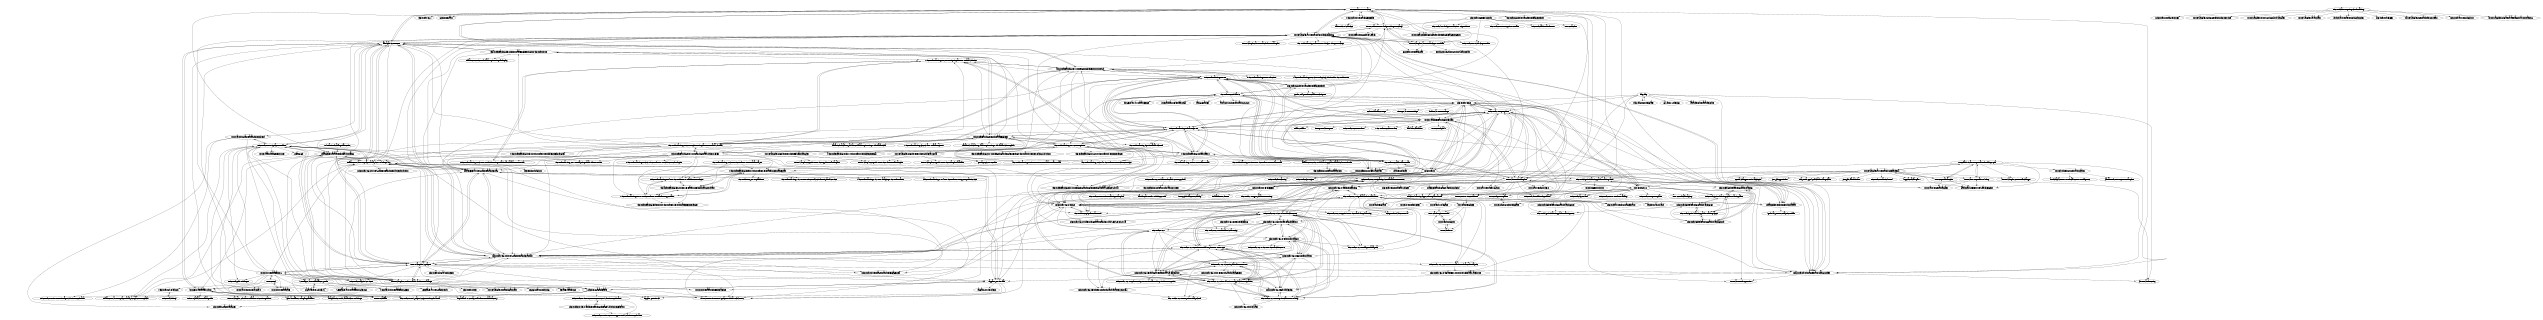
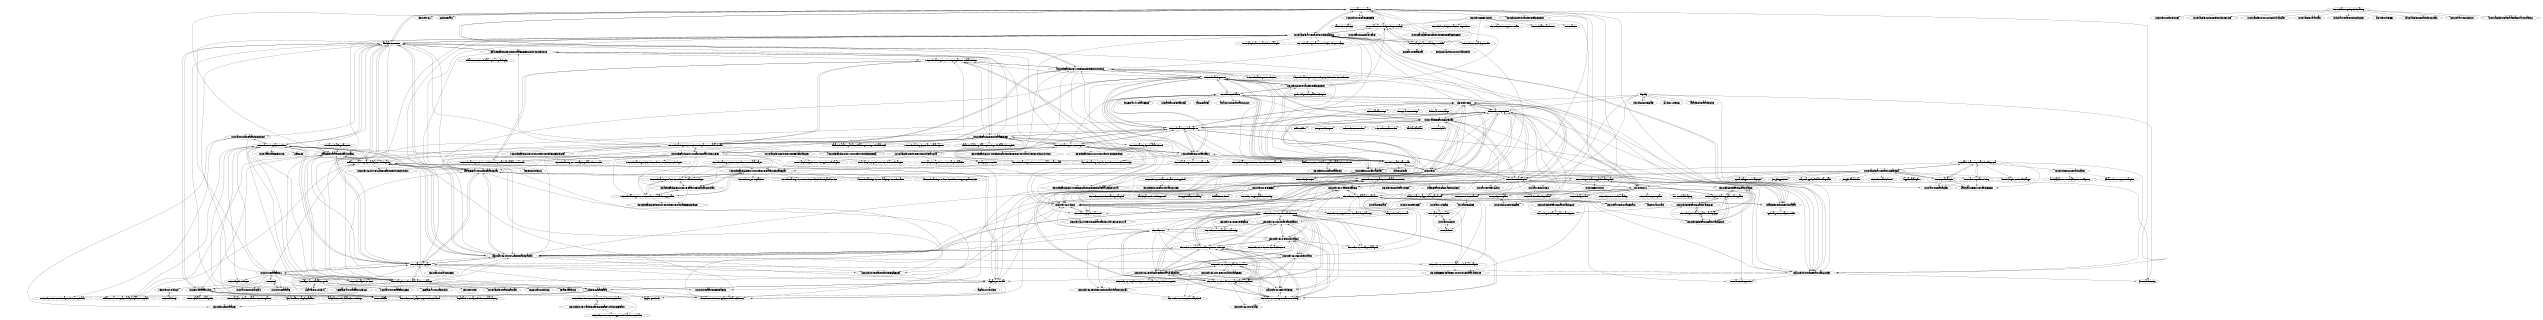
(1277, 180) -> none
(1455, 273) -> (1455, 273)
